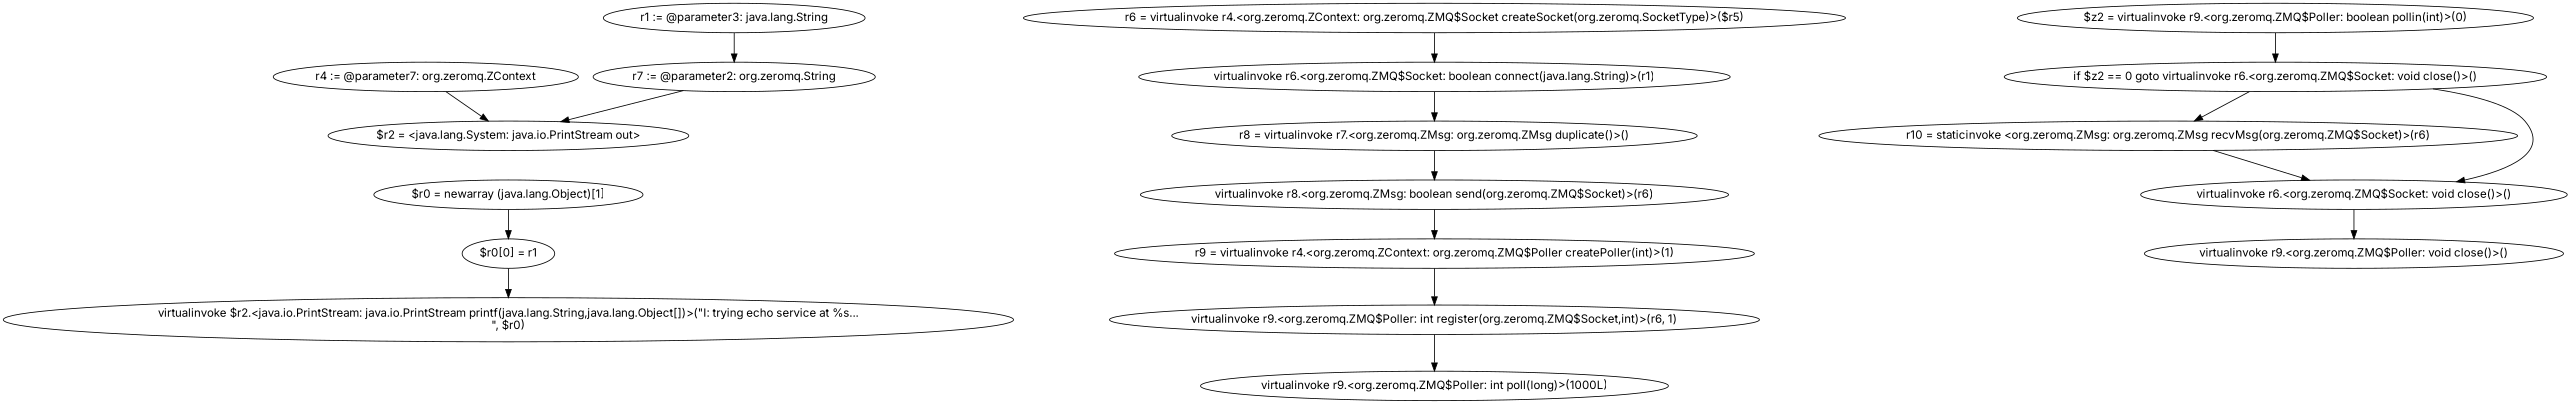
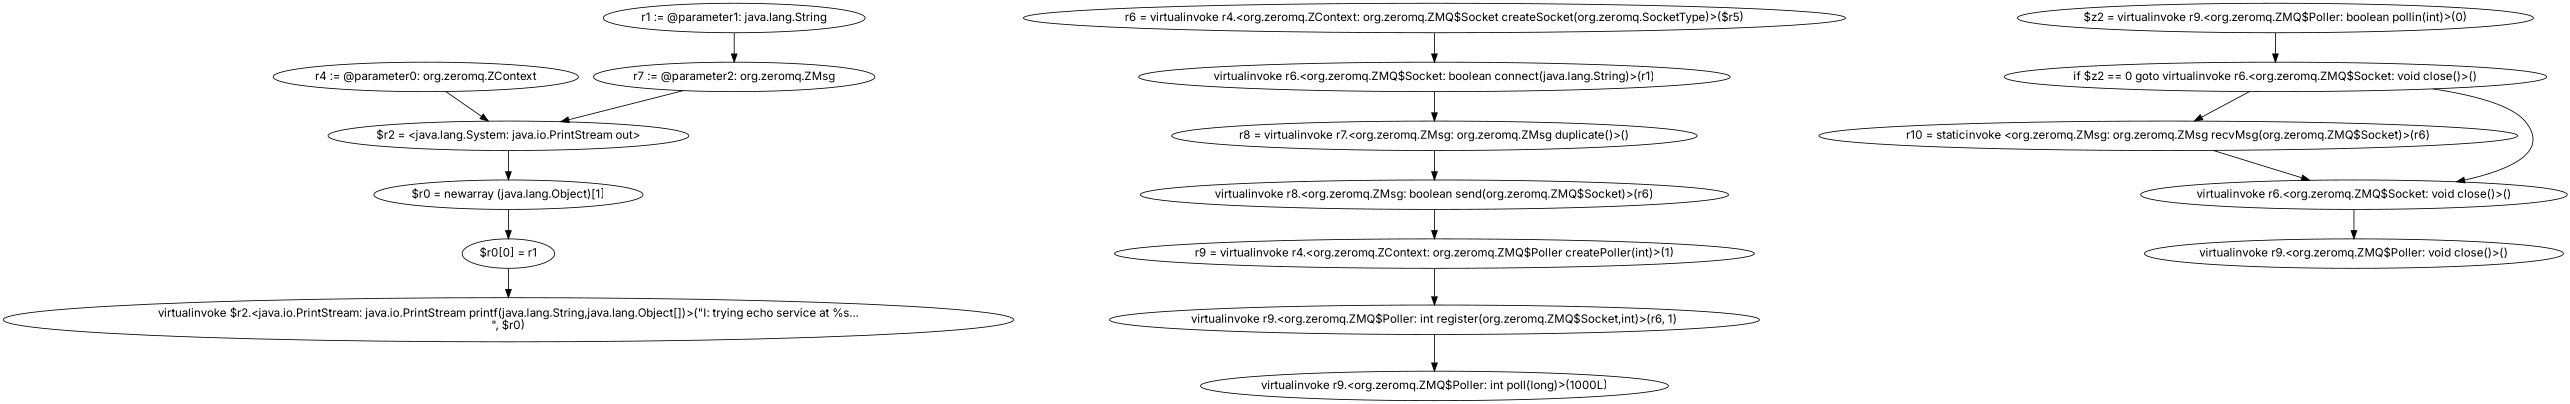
(734, 18) -> (734, 18)
(426, 77) -> (426, 77)
(734, 77) -> (734, 77)
none -> (508, 161)
